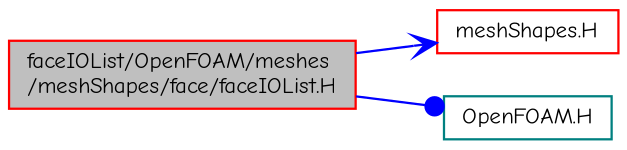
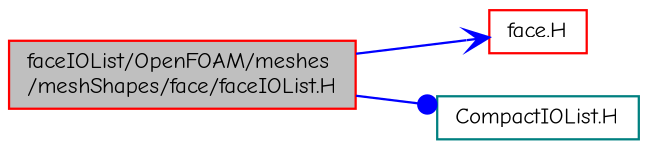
(528, 32) -> (538, 32)
(528, 118) -> (538, 118)
